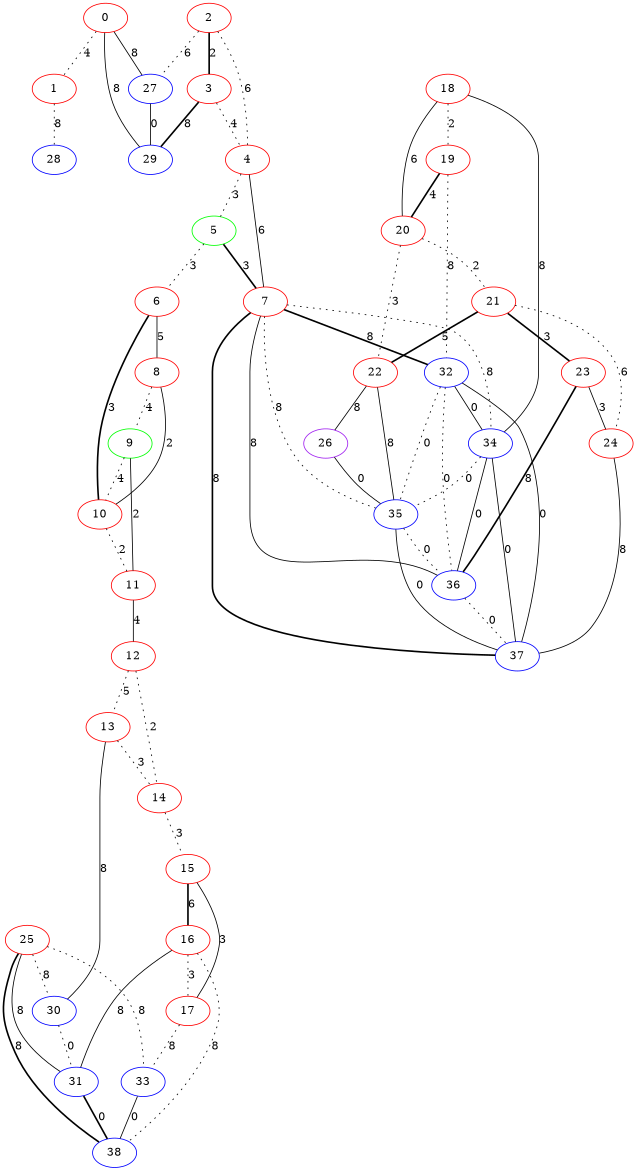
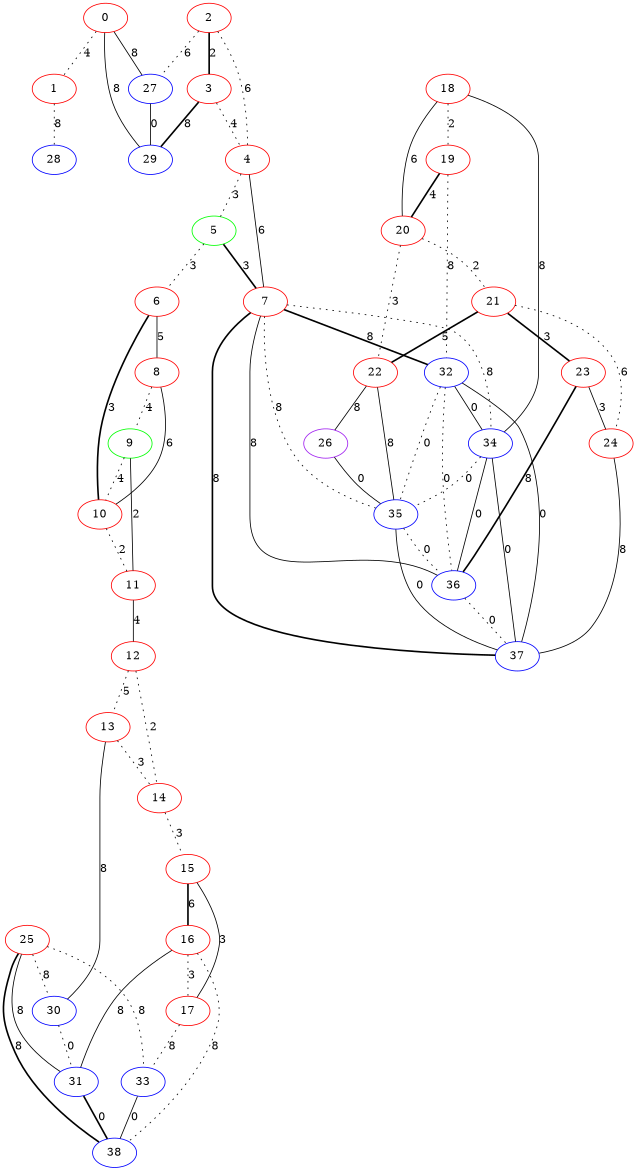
(170, 444) -> (170, 444)
